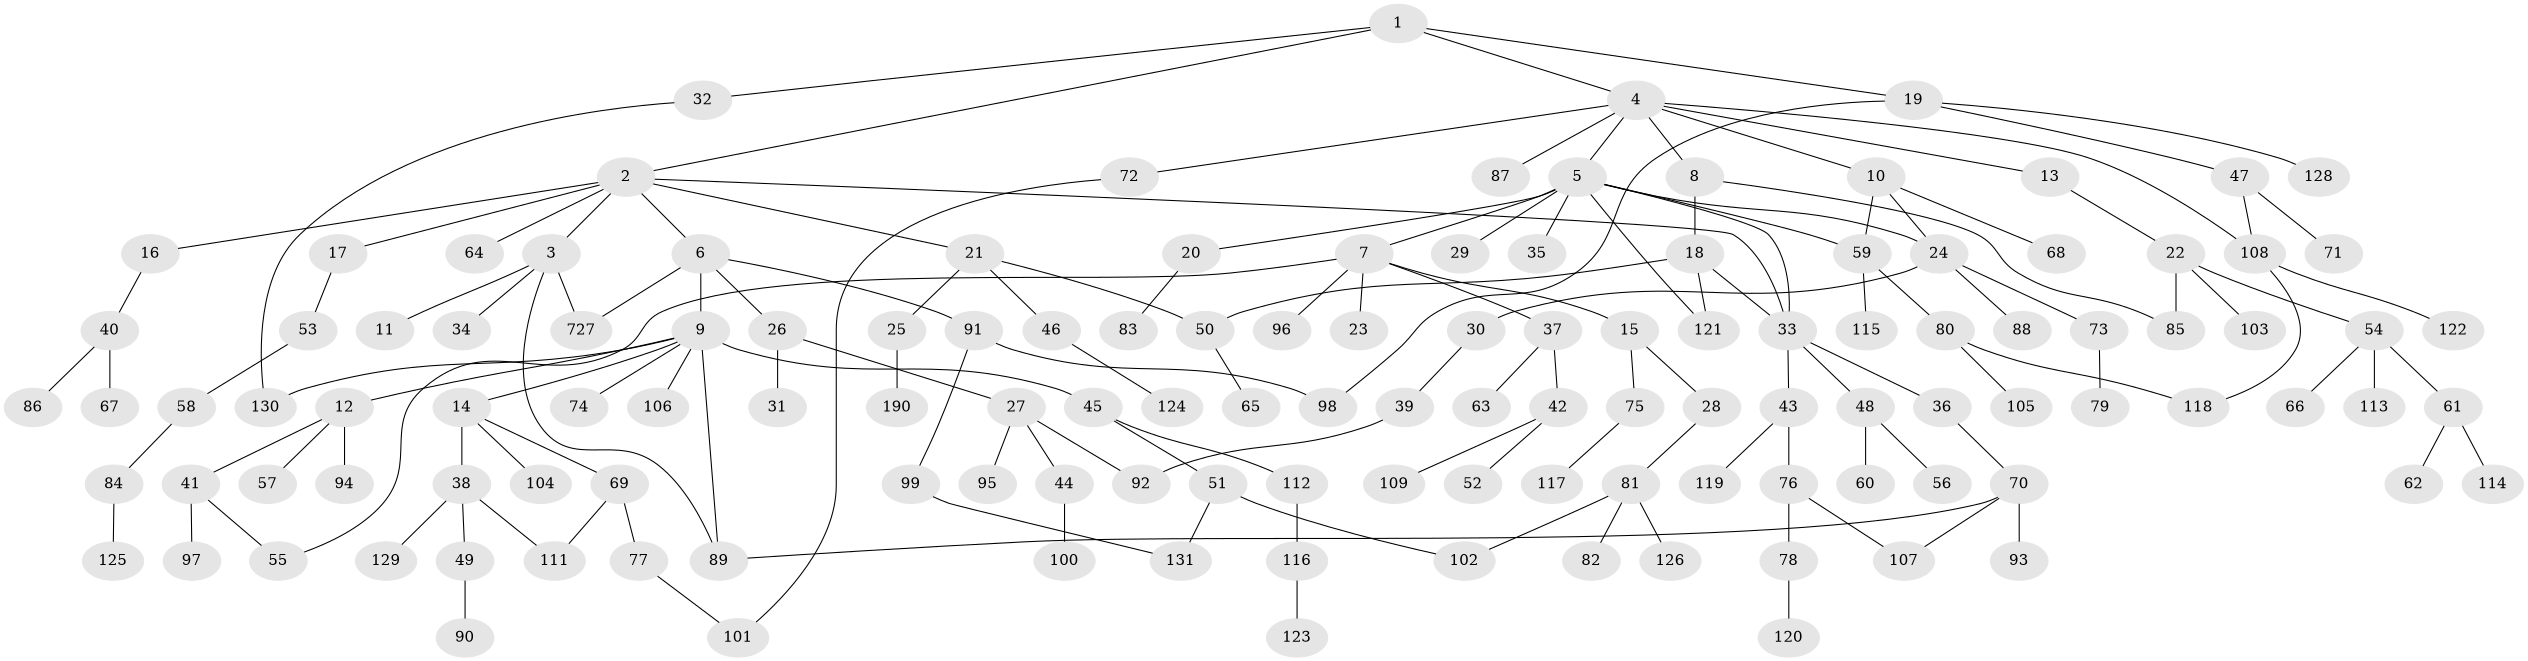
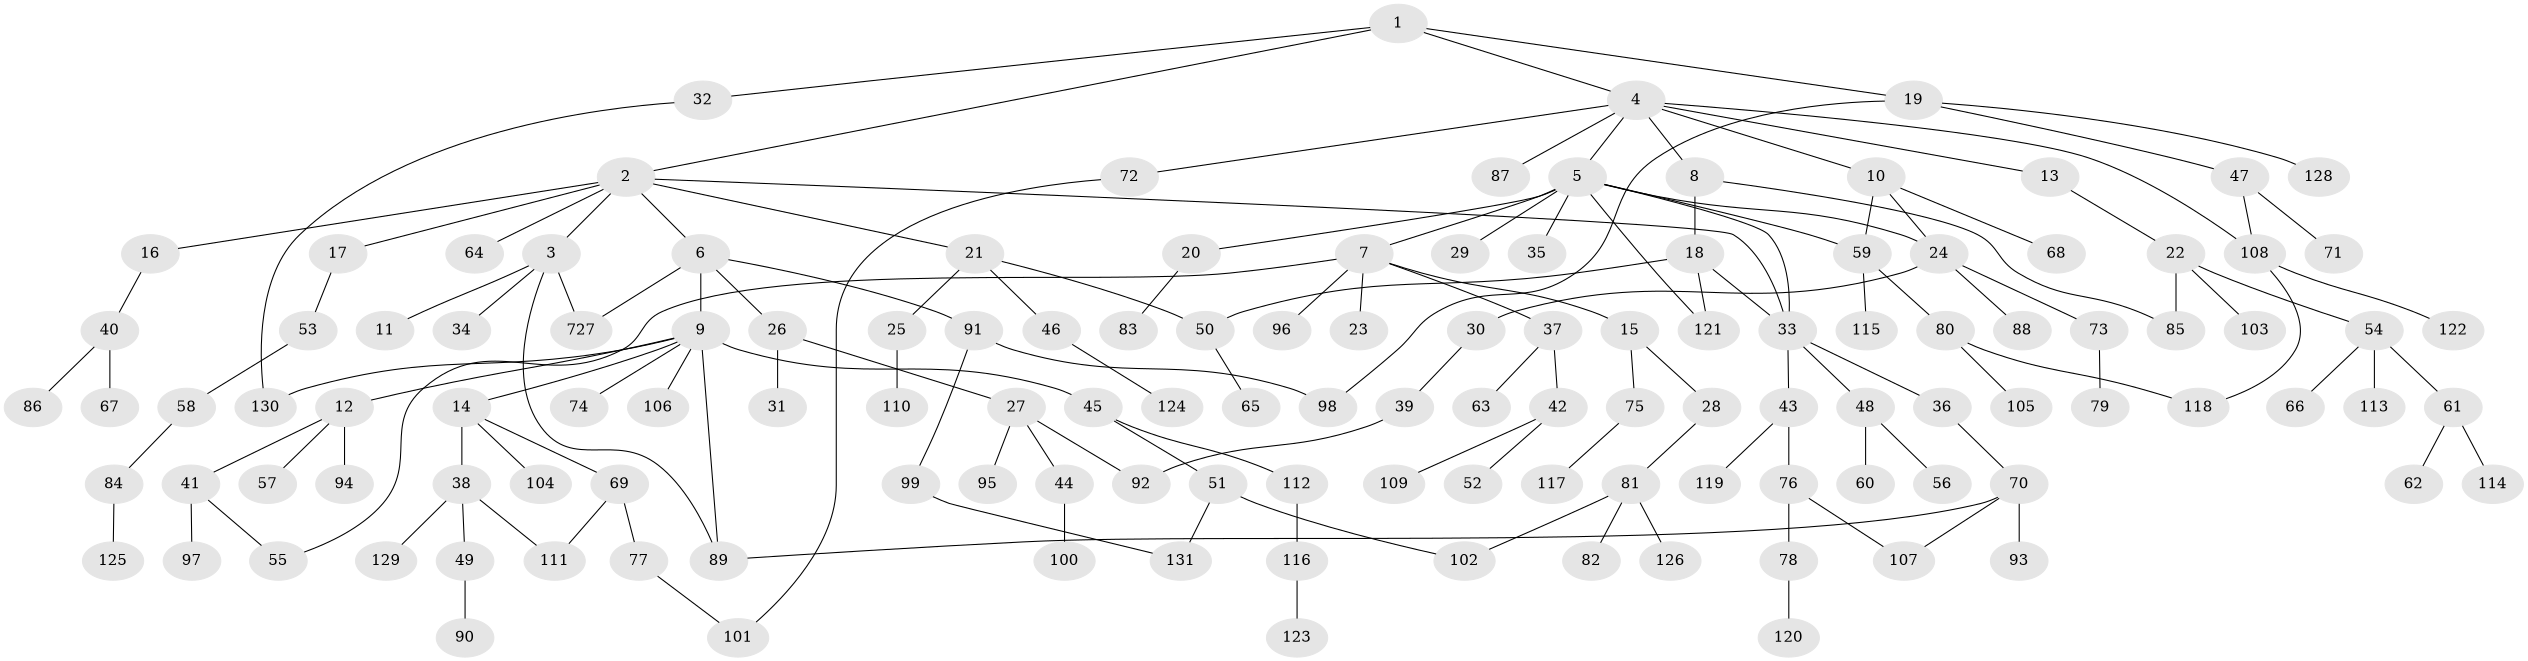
(897, 407) -> (897, 407)
